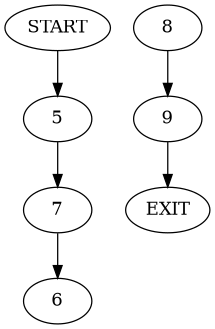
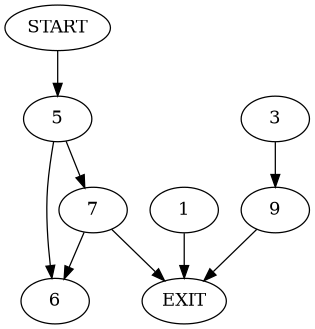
(168, 28) -> (275, 119)
none -> (47, 203)
none -> (184, 210)
none -> (133, 250)
